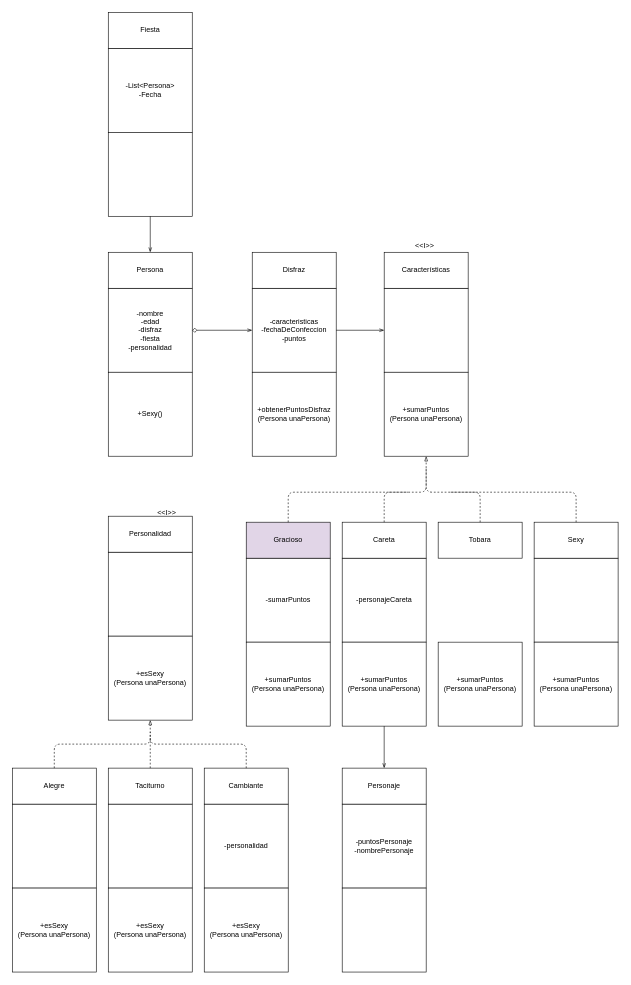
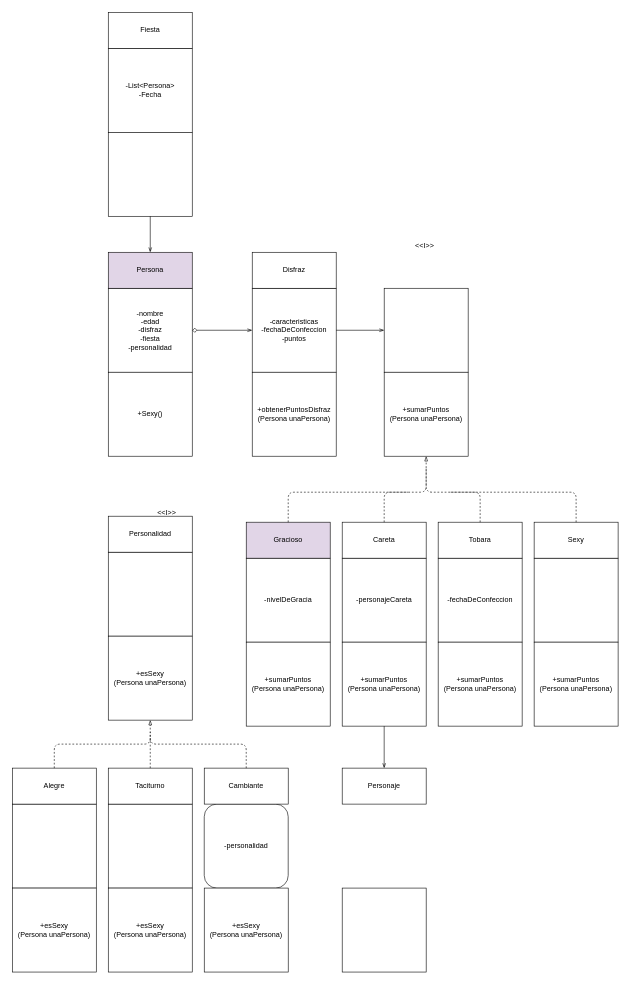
(150, 270) -> (150, 270)
(426, 270) -> none
(288, 600) -> (288, 600)
none -> (480, 600)
(246, 846) -> (246, 846)
(384, 846) -> none
